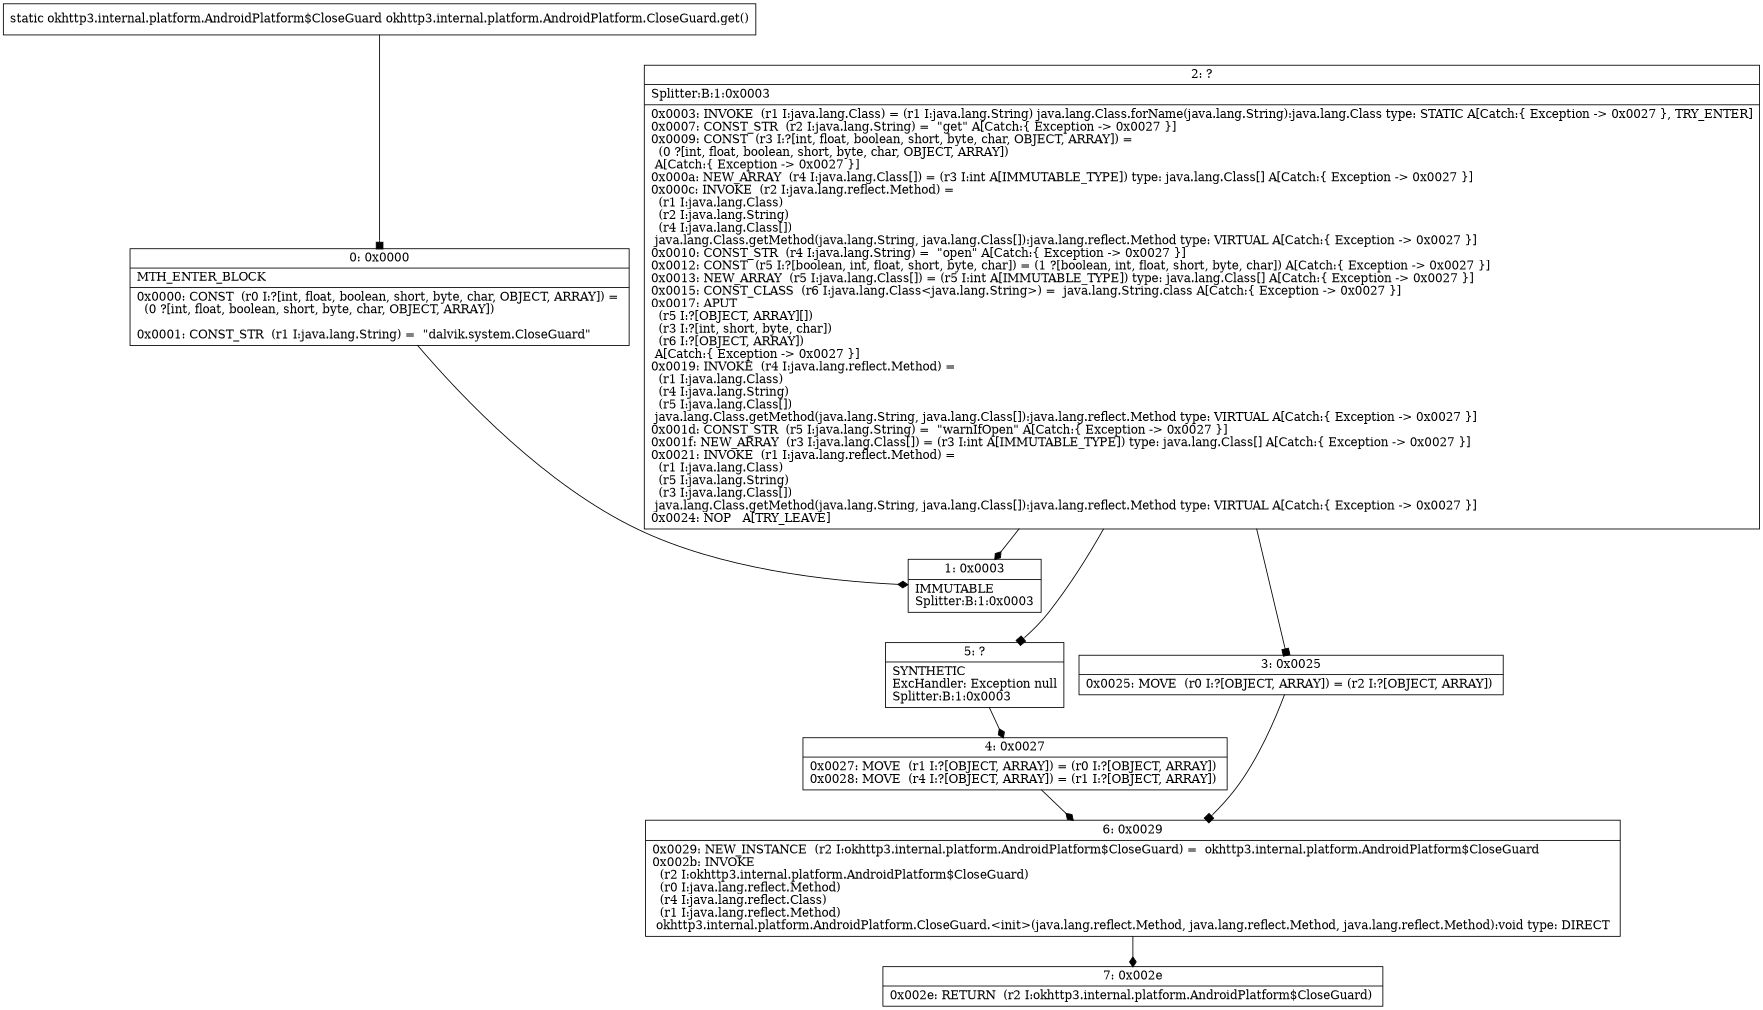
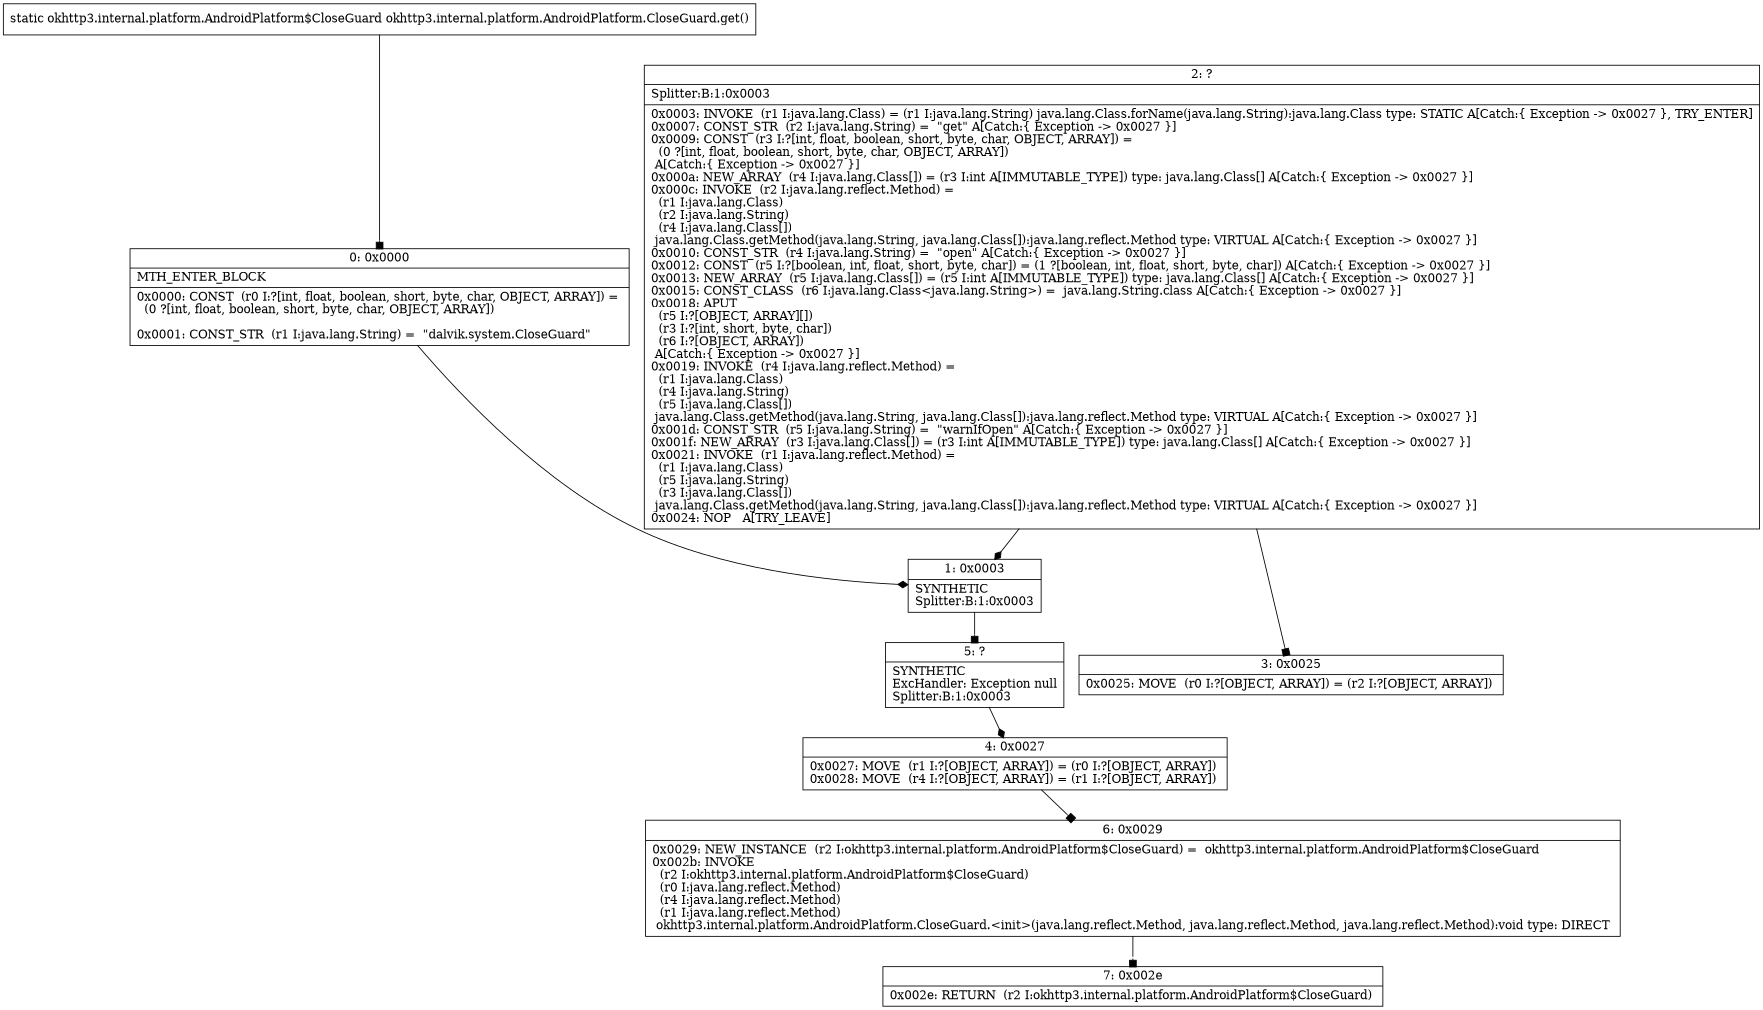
(698, 304) -> (698, 304)
(1068, 586) -> (975, 623)
(954, 589) -> (952, 589)
(1255, 759) -> none
(1054, 802) -> (1054, 802)
(740, 901) -> (747, 901)
(1133, 946) -> (1133, 946)
